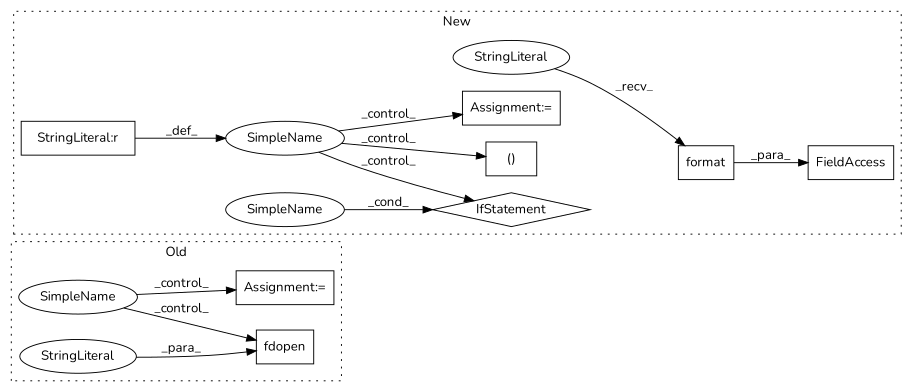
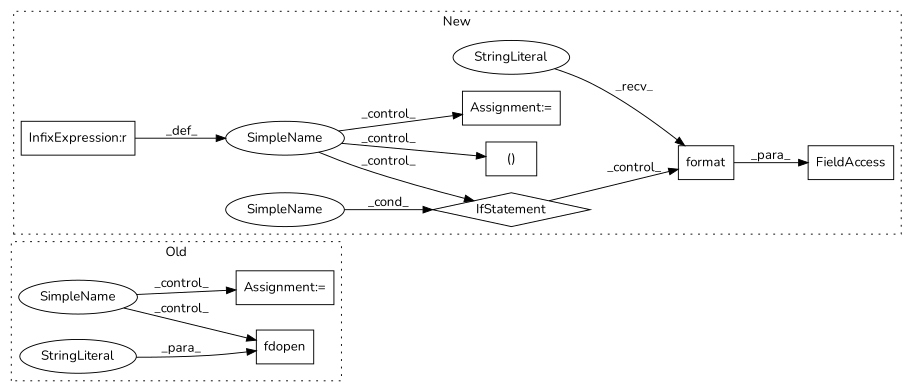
(78, 138) -> (78, 138)
none -> (609, 186)
